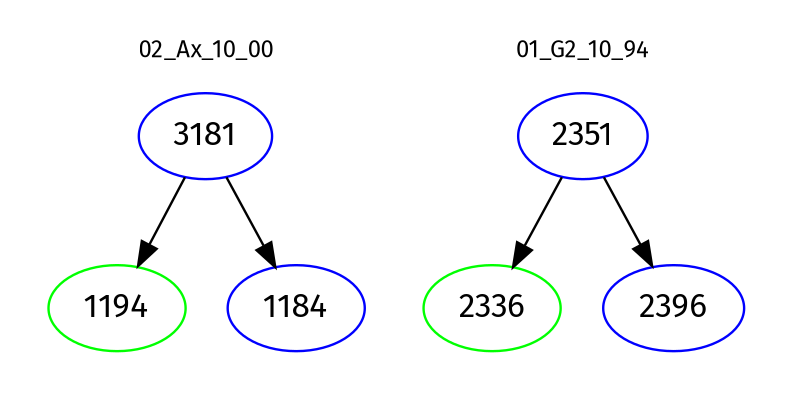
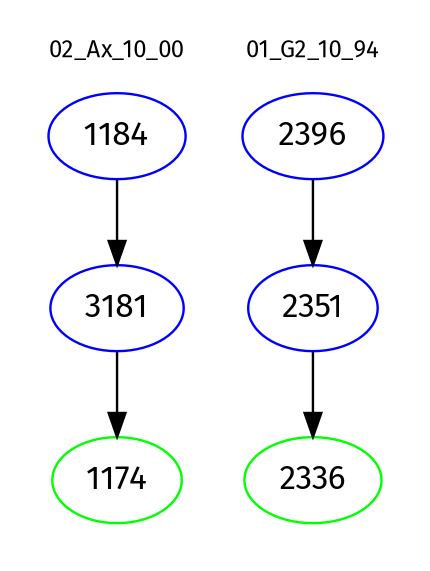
(245, 211) -> (117, 210)
(622, 211) -> (313, 210)
(117, 308) -> (117, 480)
